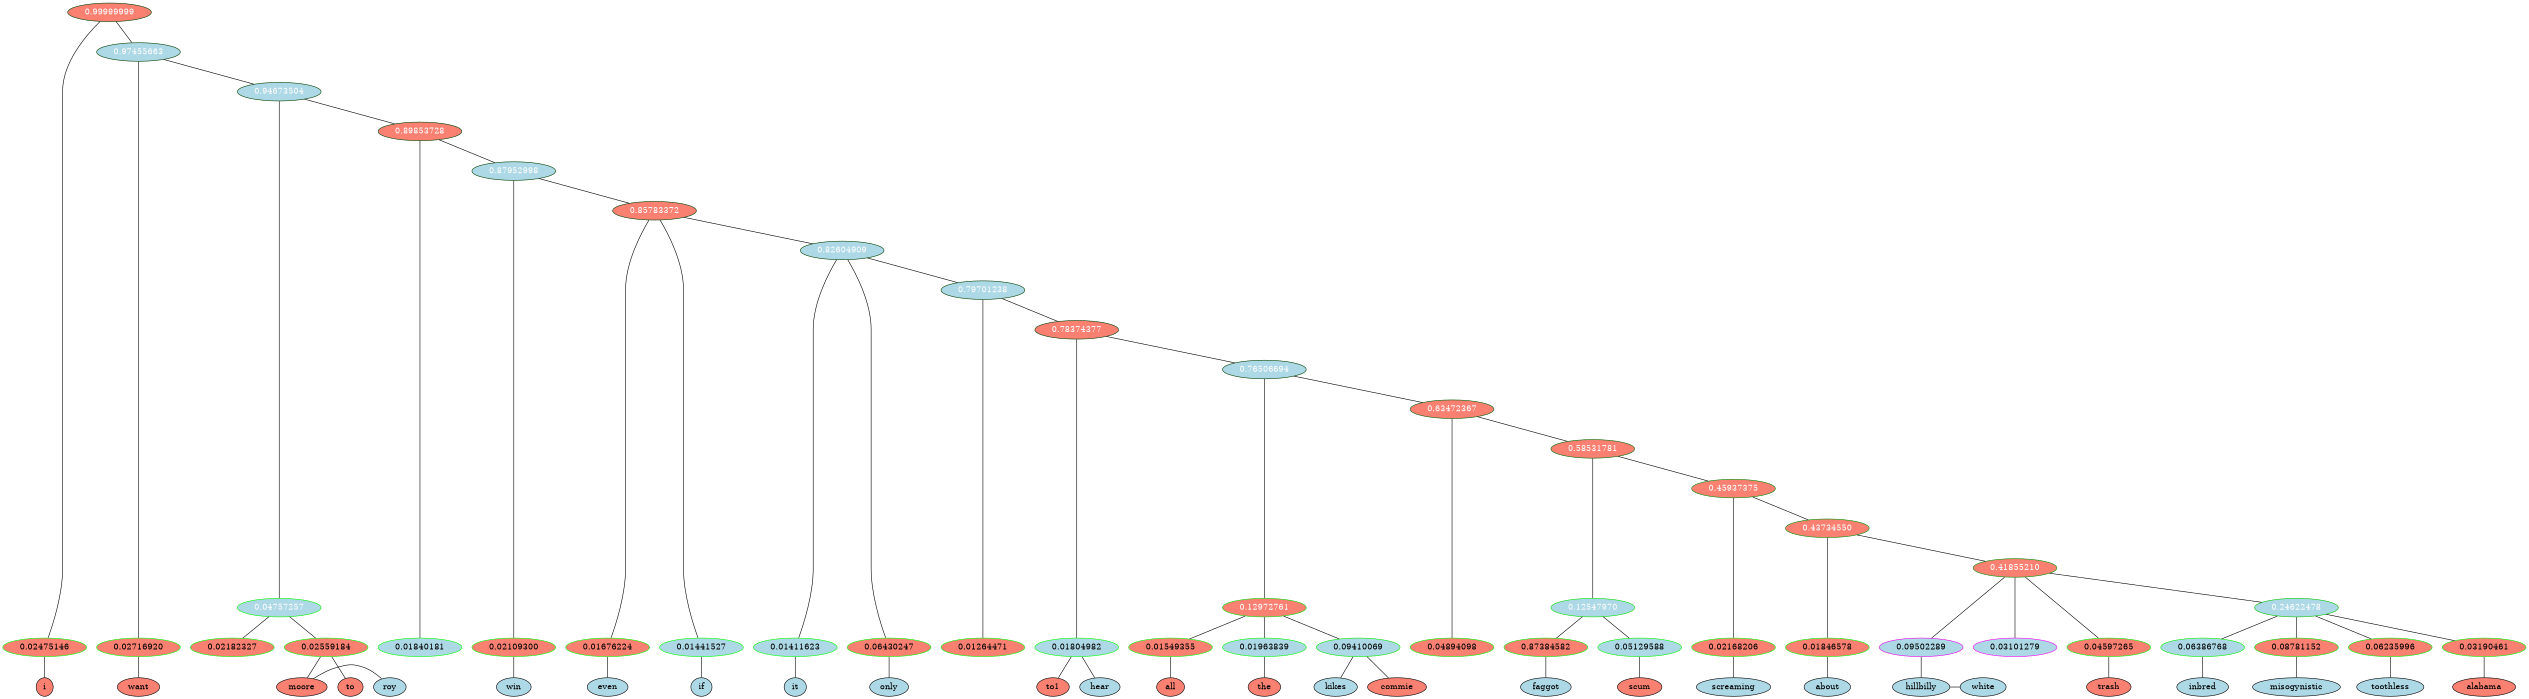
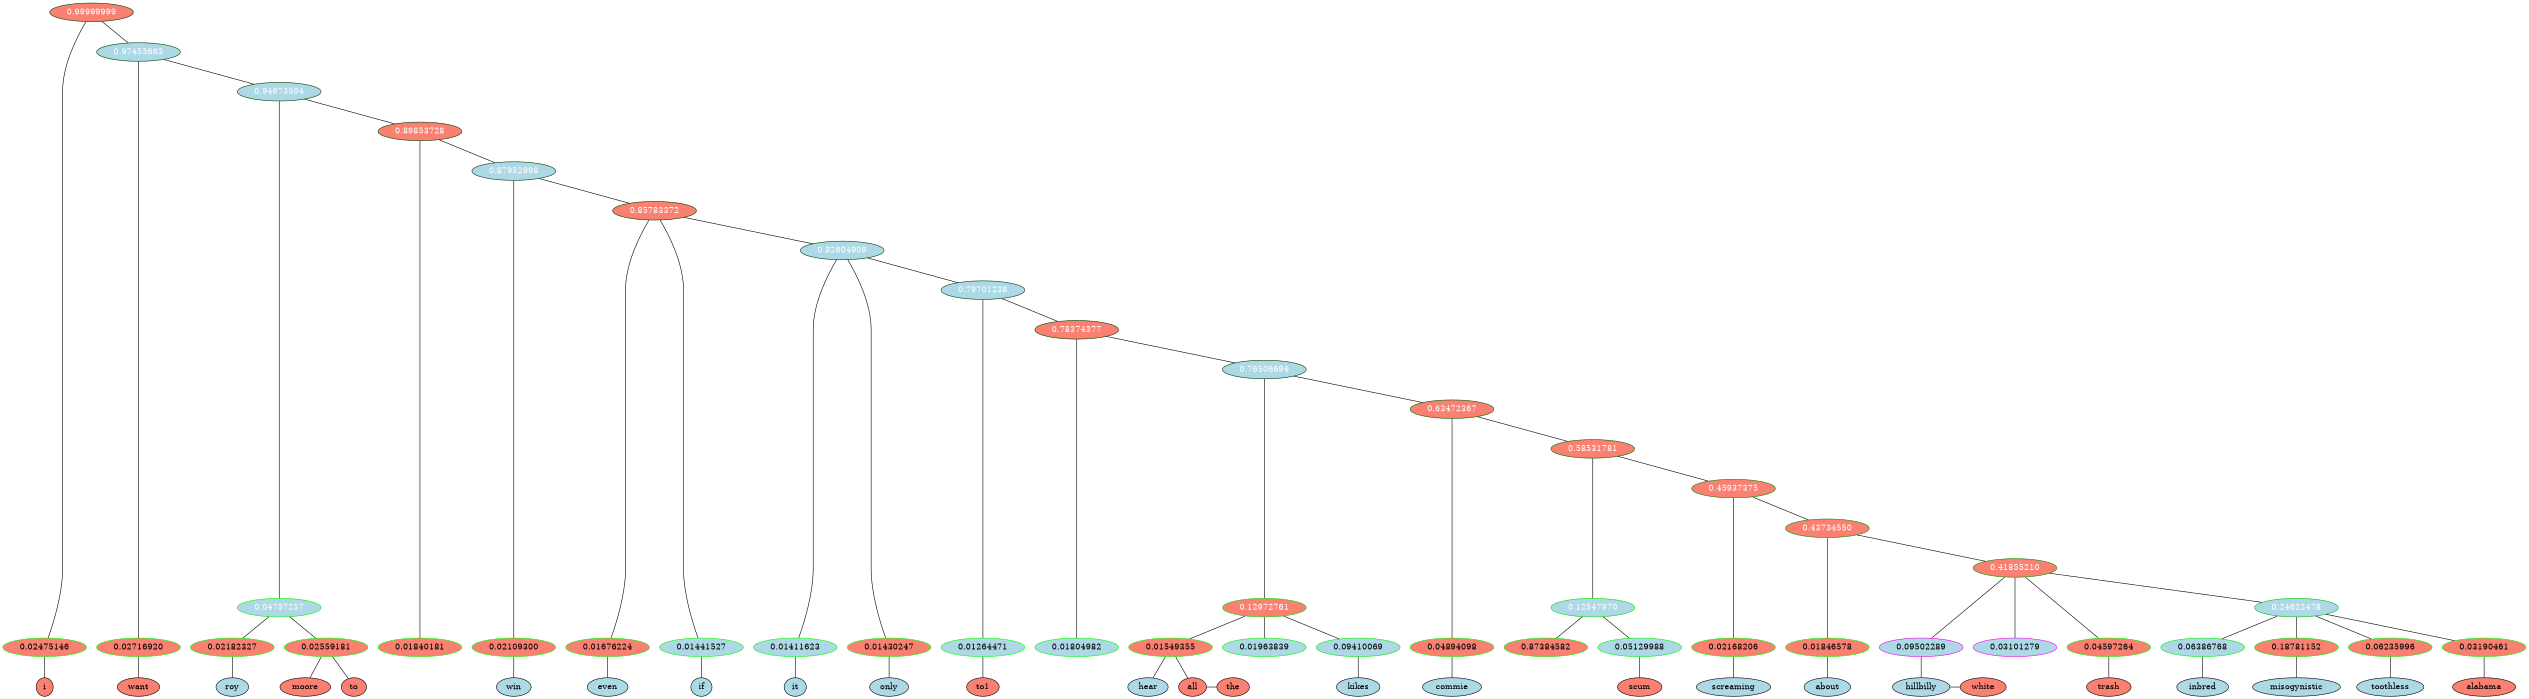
(326, 647) -> (326, 647)
(420, 647) -> (420, 647)
(889, 647) -> (889, 647)
(983, 647) -> (983, 647)
(1640, 647) -> (1640, 647)
(2109, 647) -> (2109, 647)
(2296, 647) -> (2296, 647)
(348, 665) -> (232, 667)
(1065, 667) -> (983, 667)
(1088, 667) -> (1159, 667)
(1264, 667) -> (1212, 687)
(1378, 667) -> (1452, 667)
(1397, 687) -> (1452, 687)
(1546, 687) -> none
(1983, 687) -> (1983, 687)
